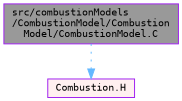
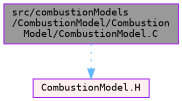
(91, 88) -> (91, 88)
